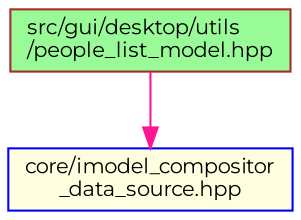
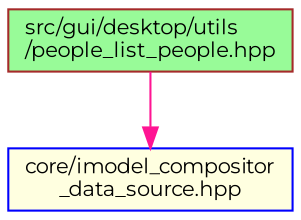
(150, 40) -> (150, 40)
